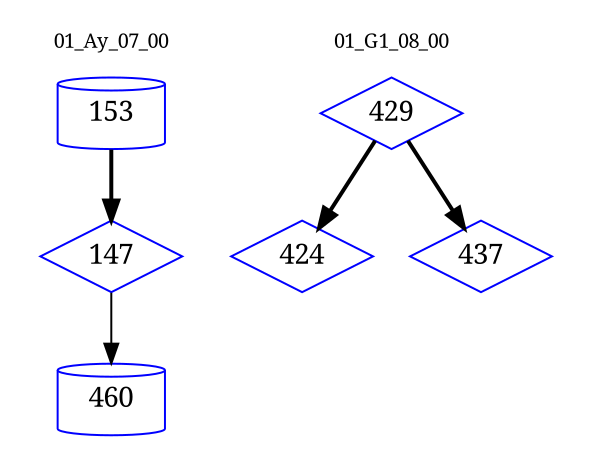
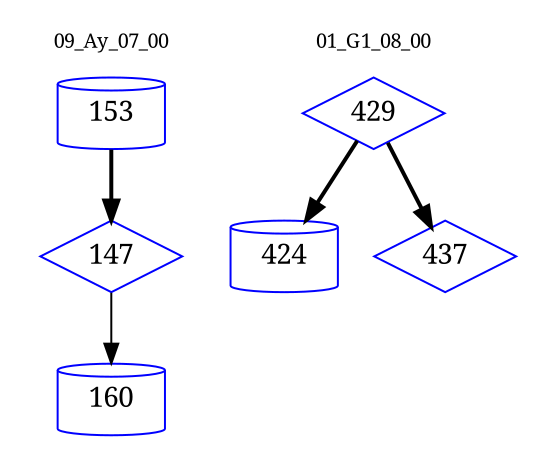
(111, 43) -> (111, 43)
(302, 256) -> (284, 256)
(111, 399) -> (111, 399)
